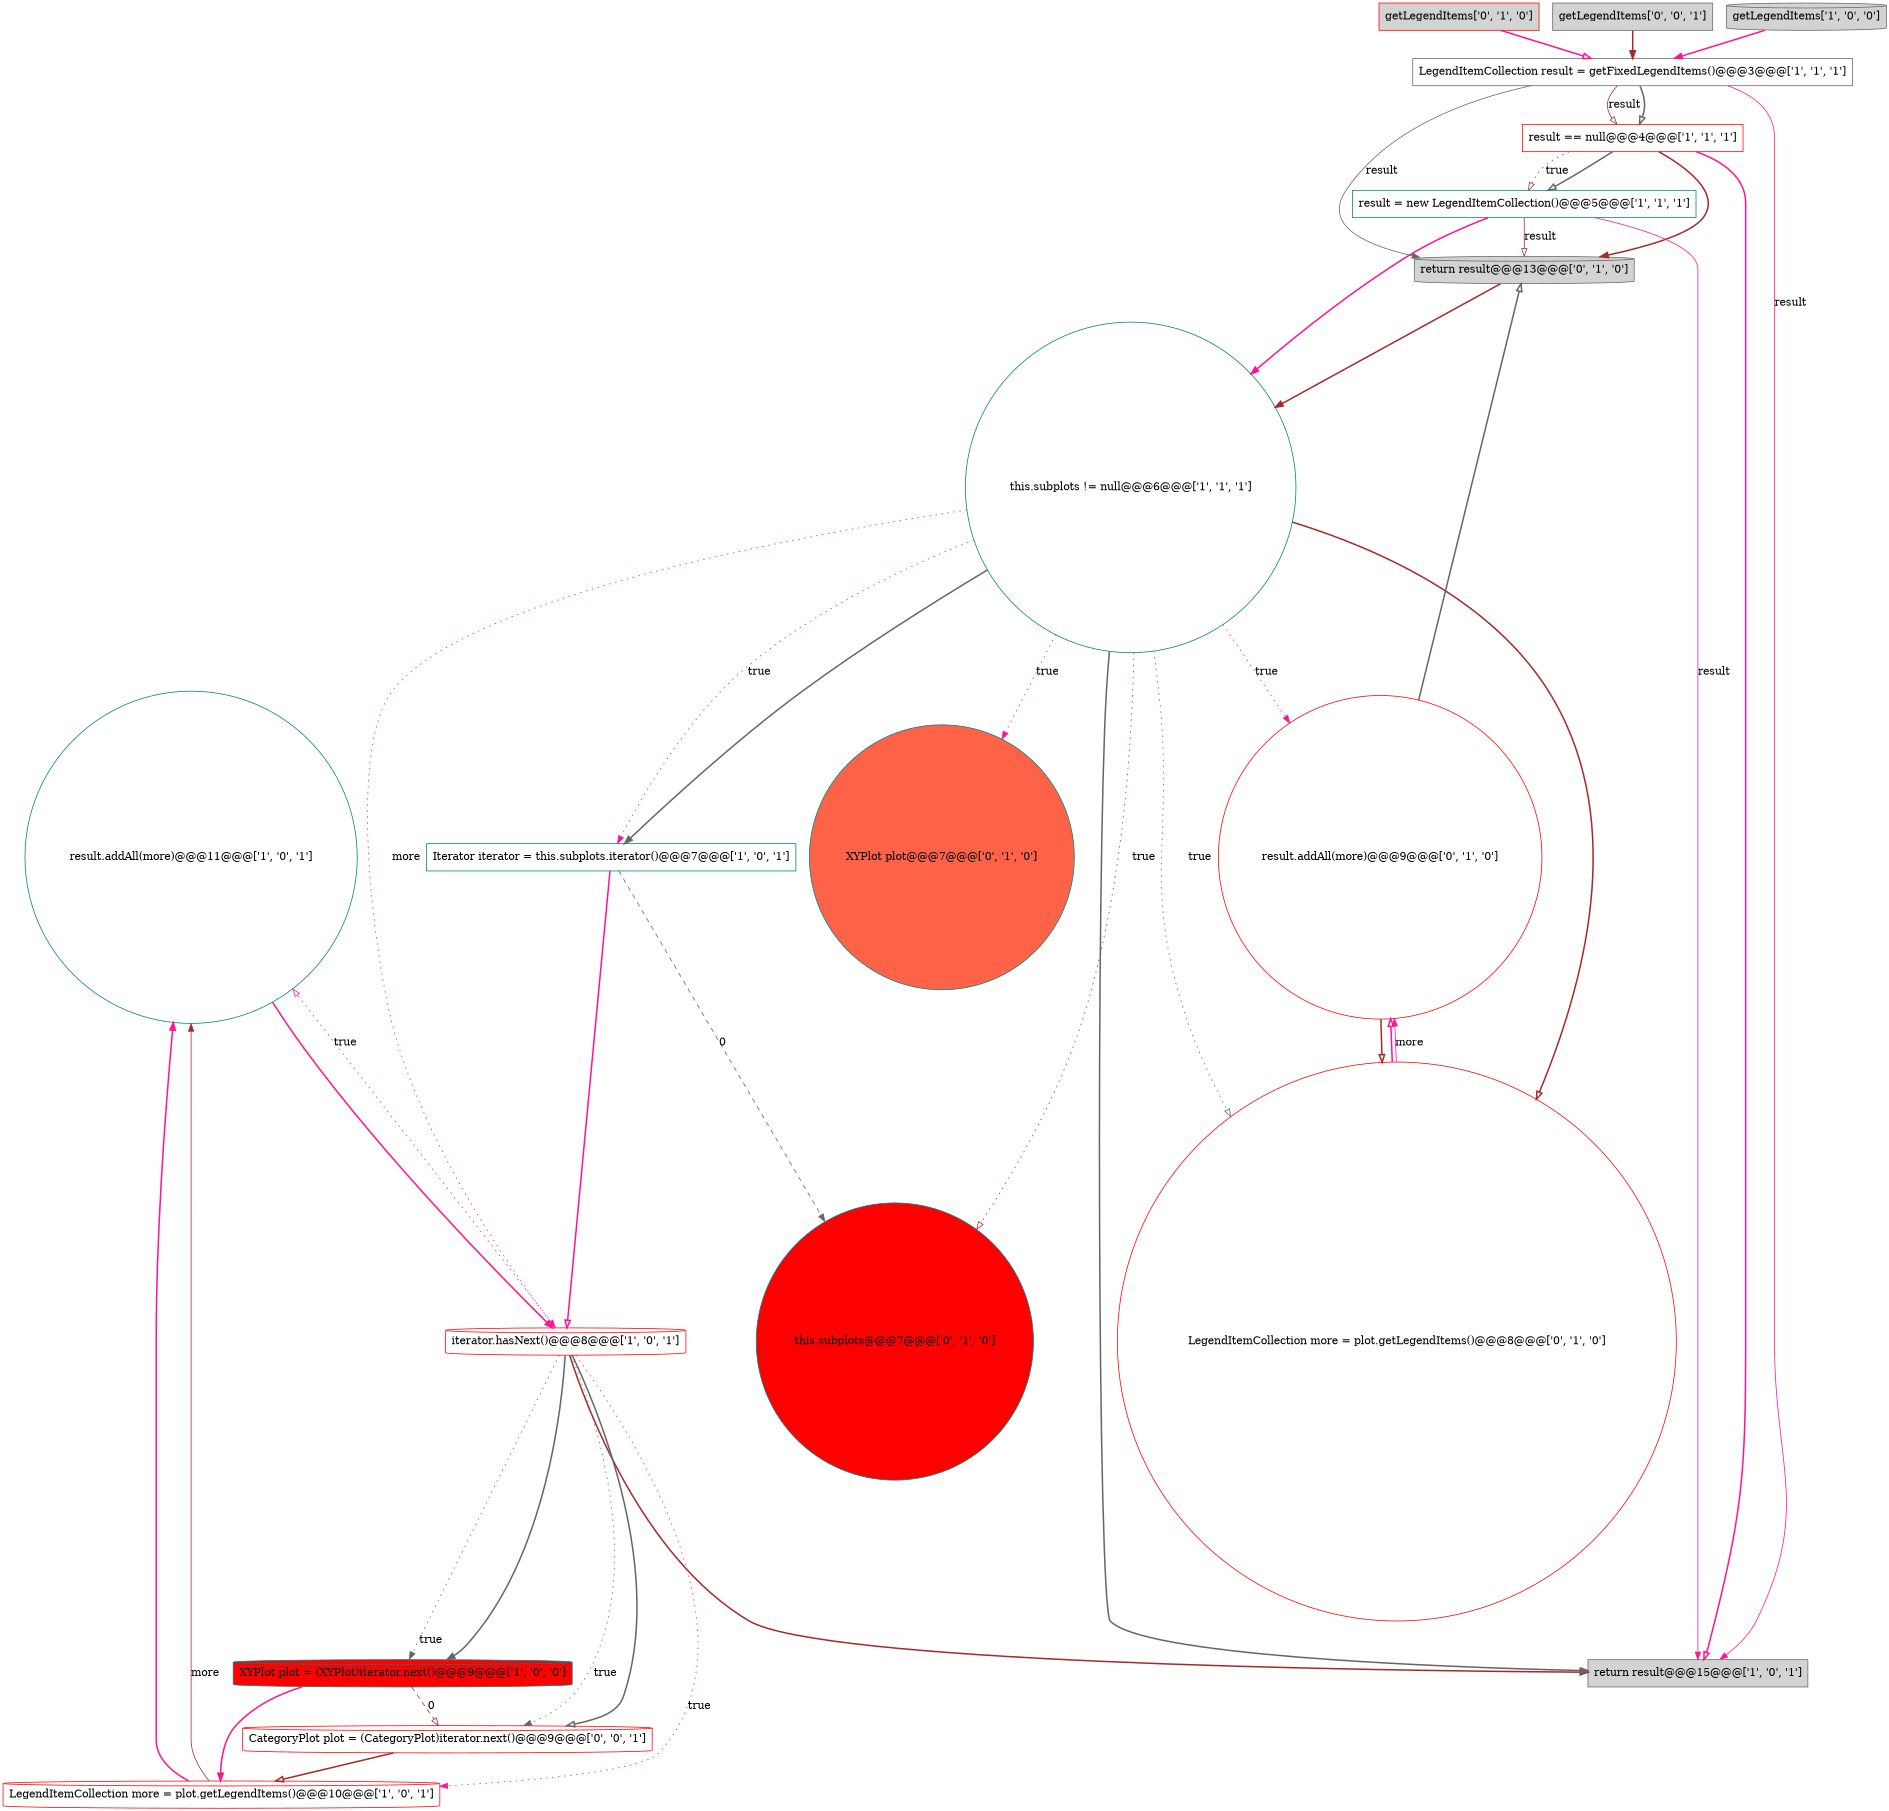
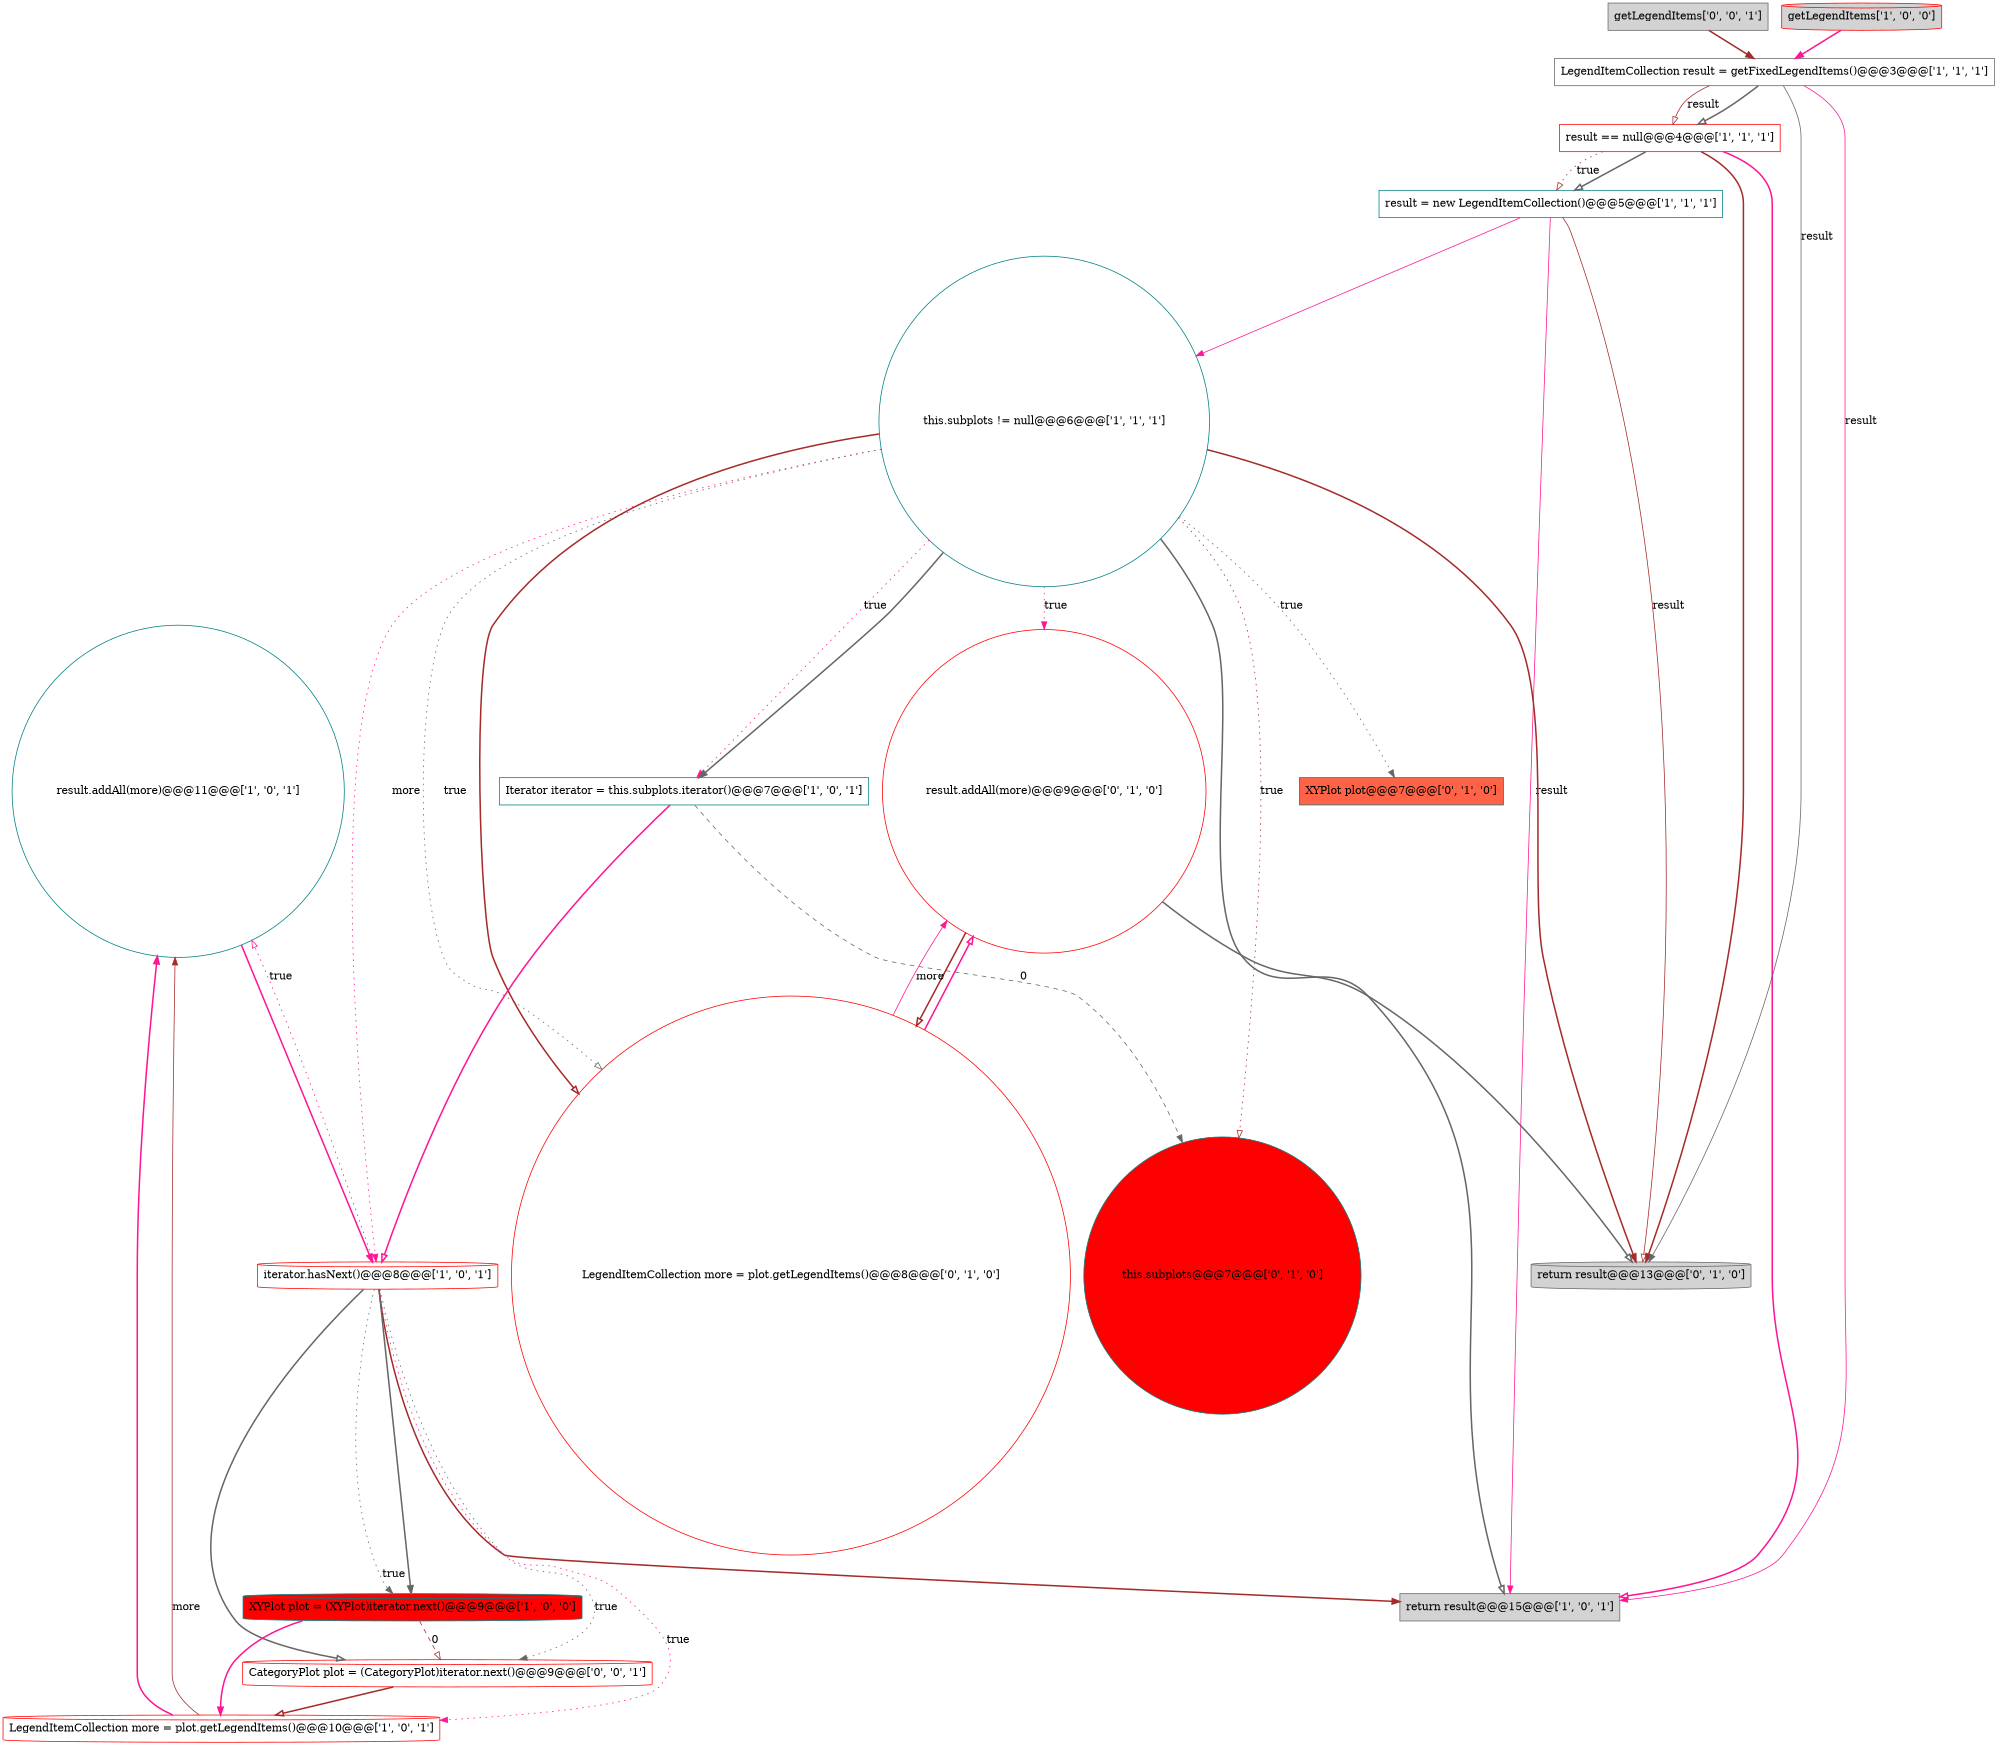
(1459, 17) -> none
(1806, 17) -> (1862, 17)
(1366, 283) -> (1362, 285)
(1391, 344) -> (1537, 766)
(1031, 683) -> (1299, 632)
(942, 857) -> (1401, 791)
(1101, 1374) -> (1382, 1014)
